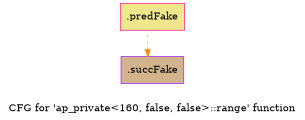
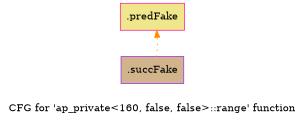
(148, 40) -> (157, 47)
